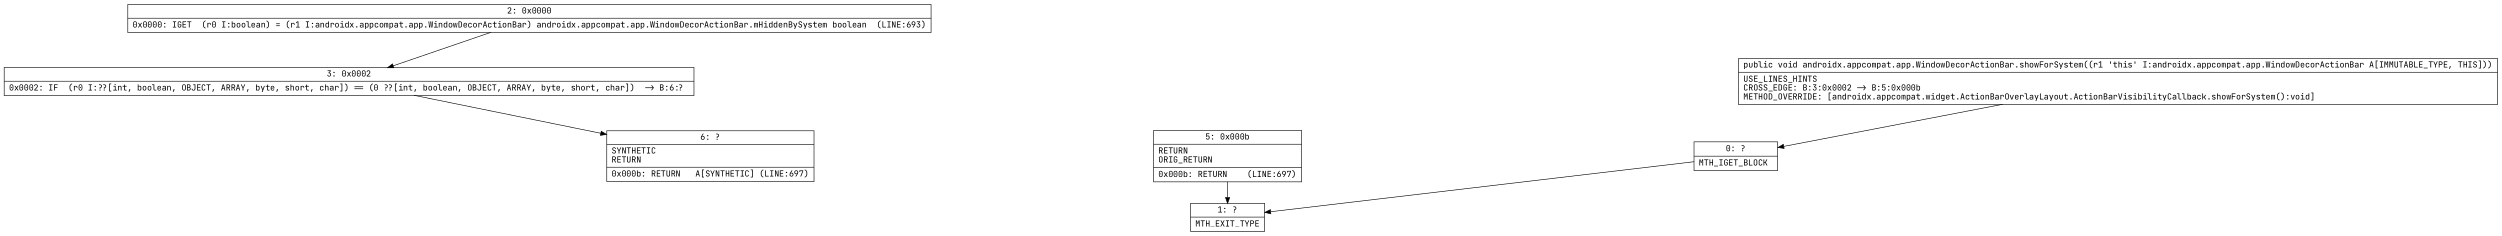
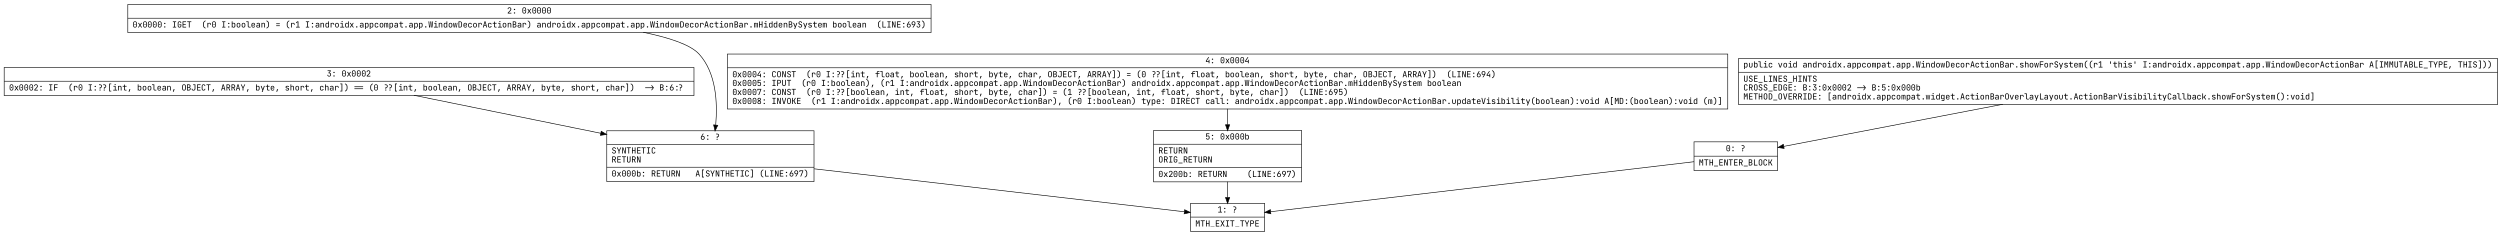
(442, 49) -> (703, 60)
none -> (1228, 82)
(1733, 163) -> (1736, 163)
(1228, 174) -> (1228, 174)
none -> (999, 190)
